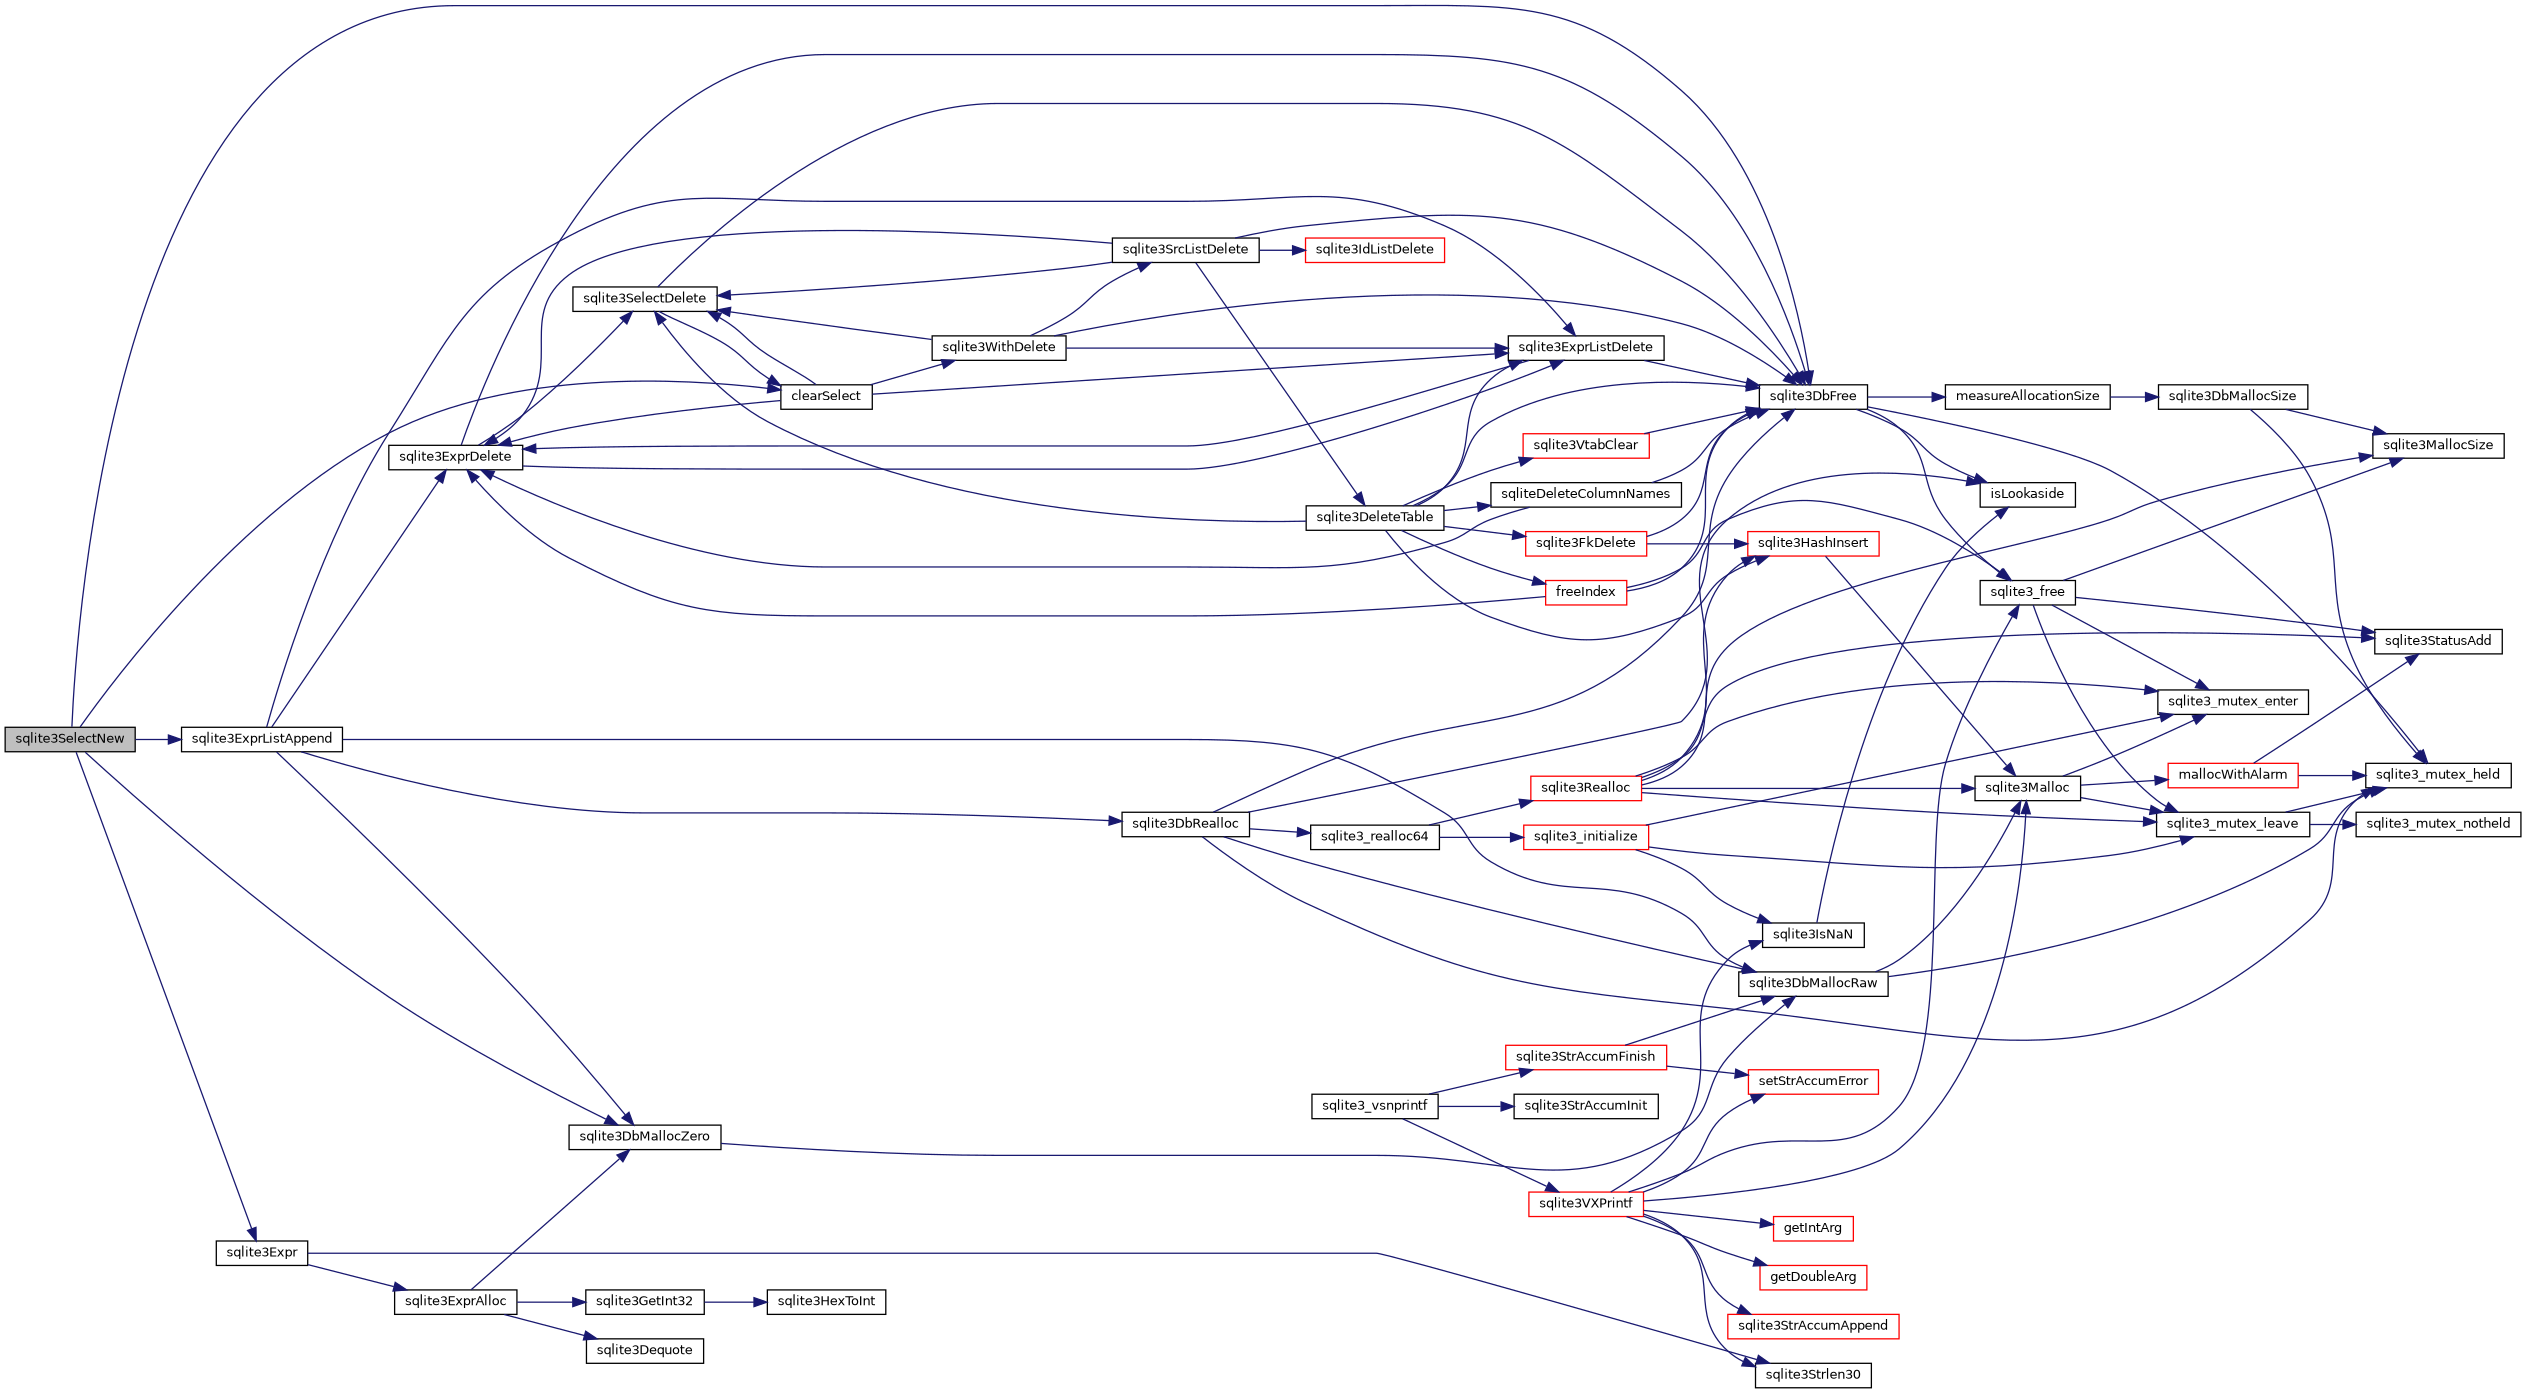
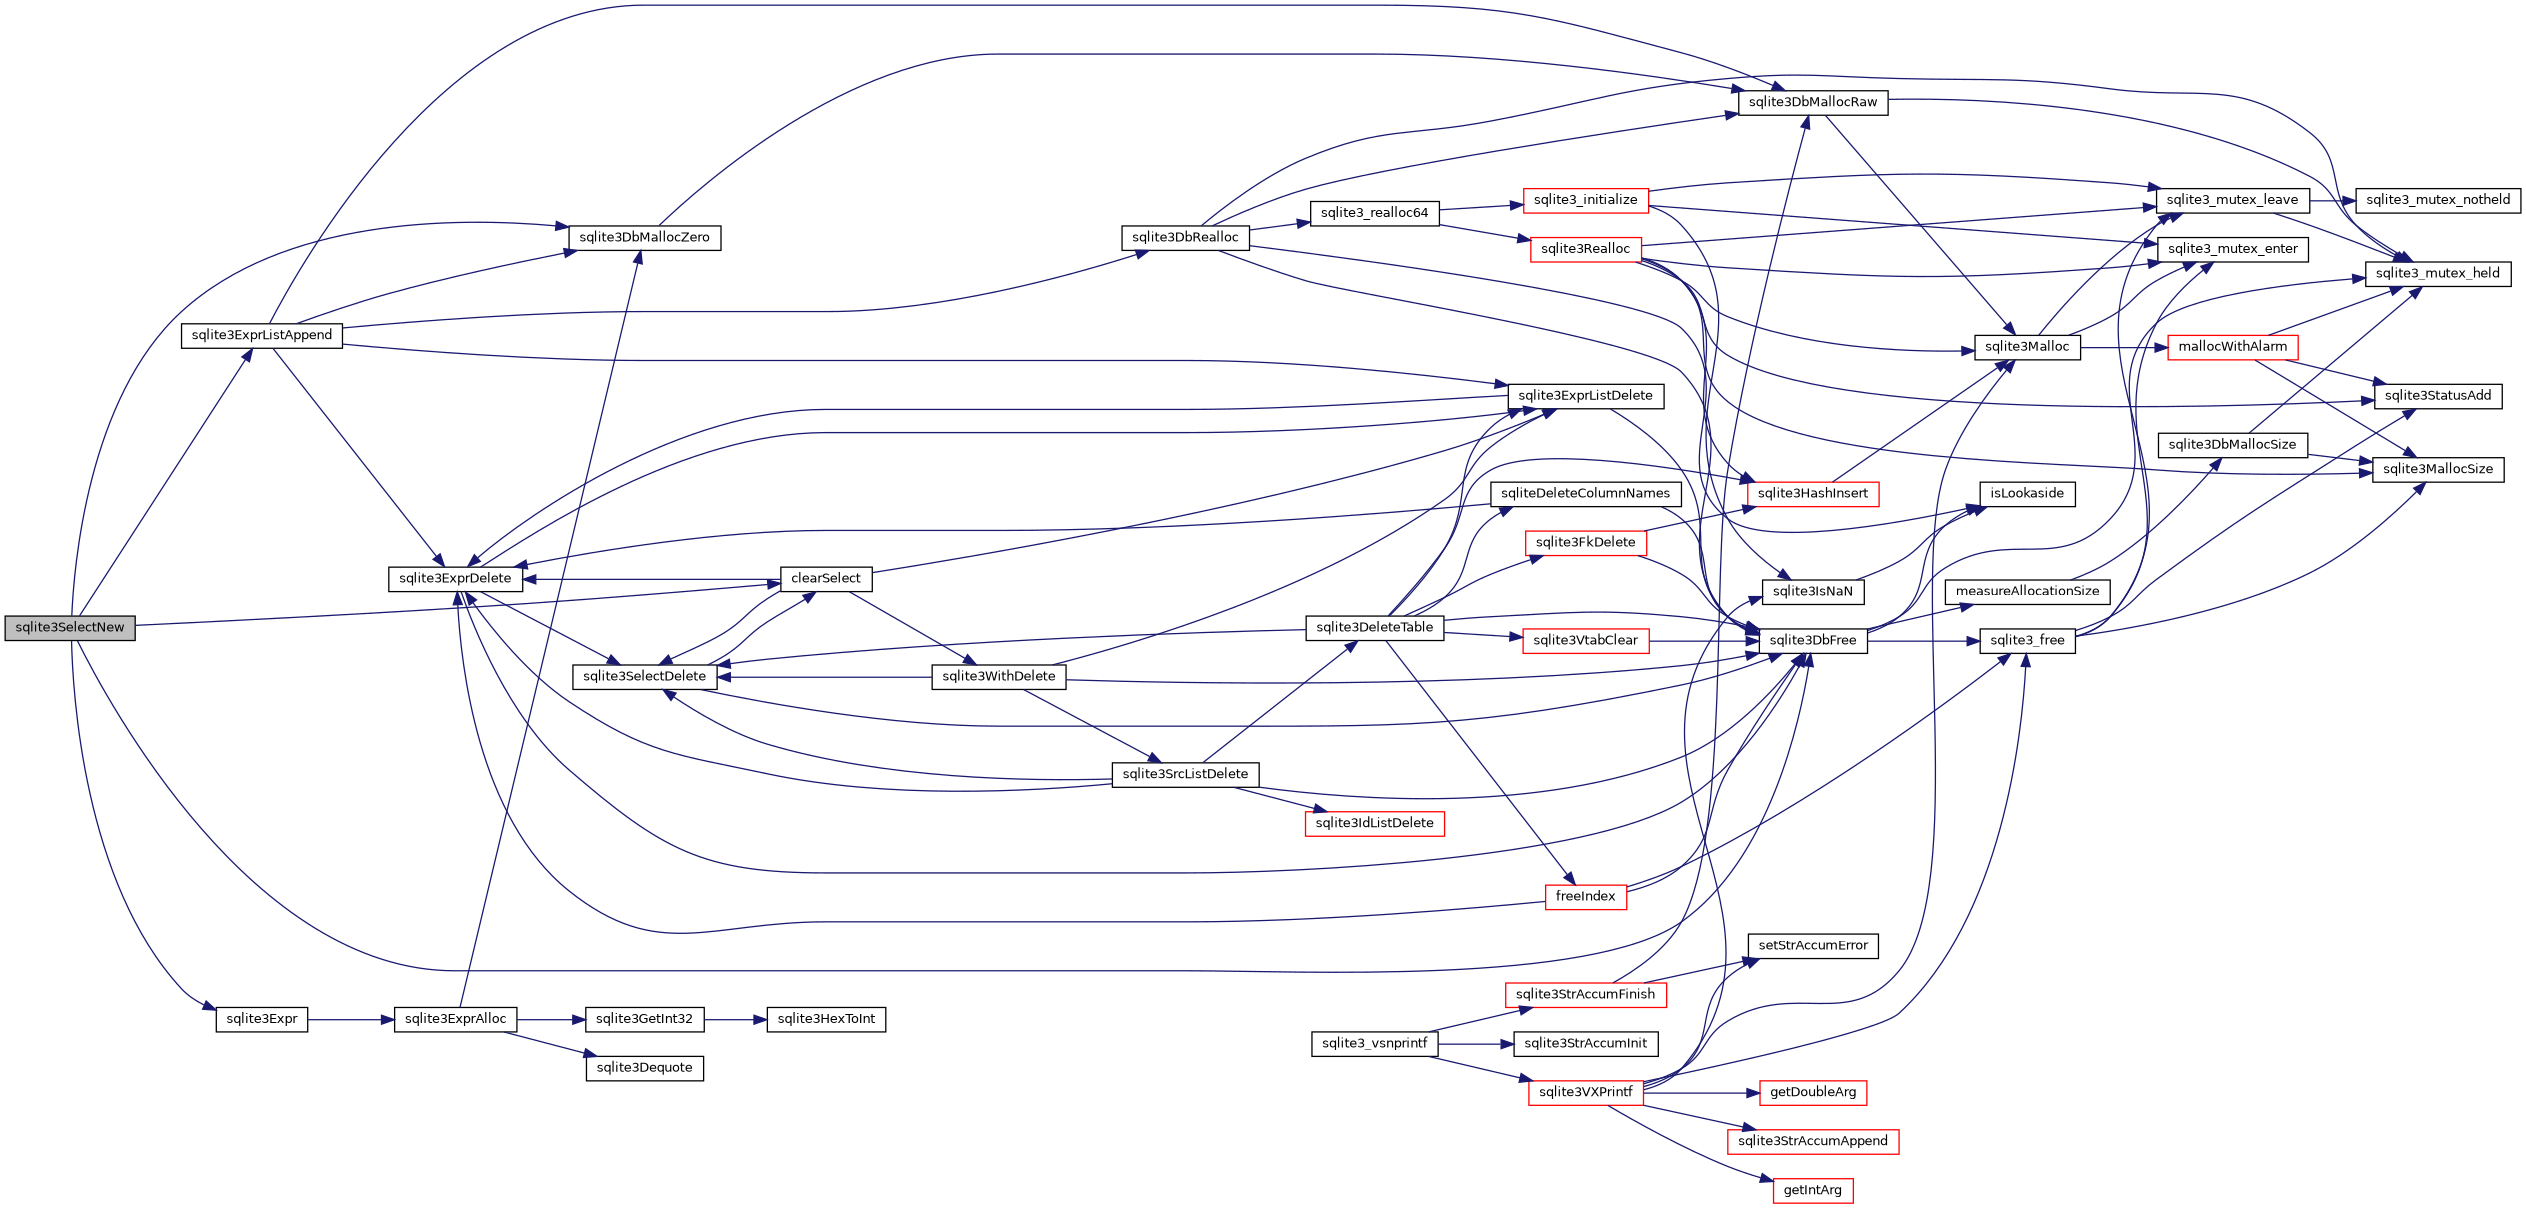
none -> (2338, 410)
(1813, 1082) -> (1813, 946)
(1813, 1376) -> none
